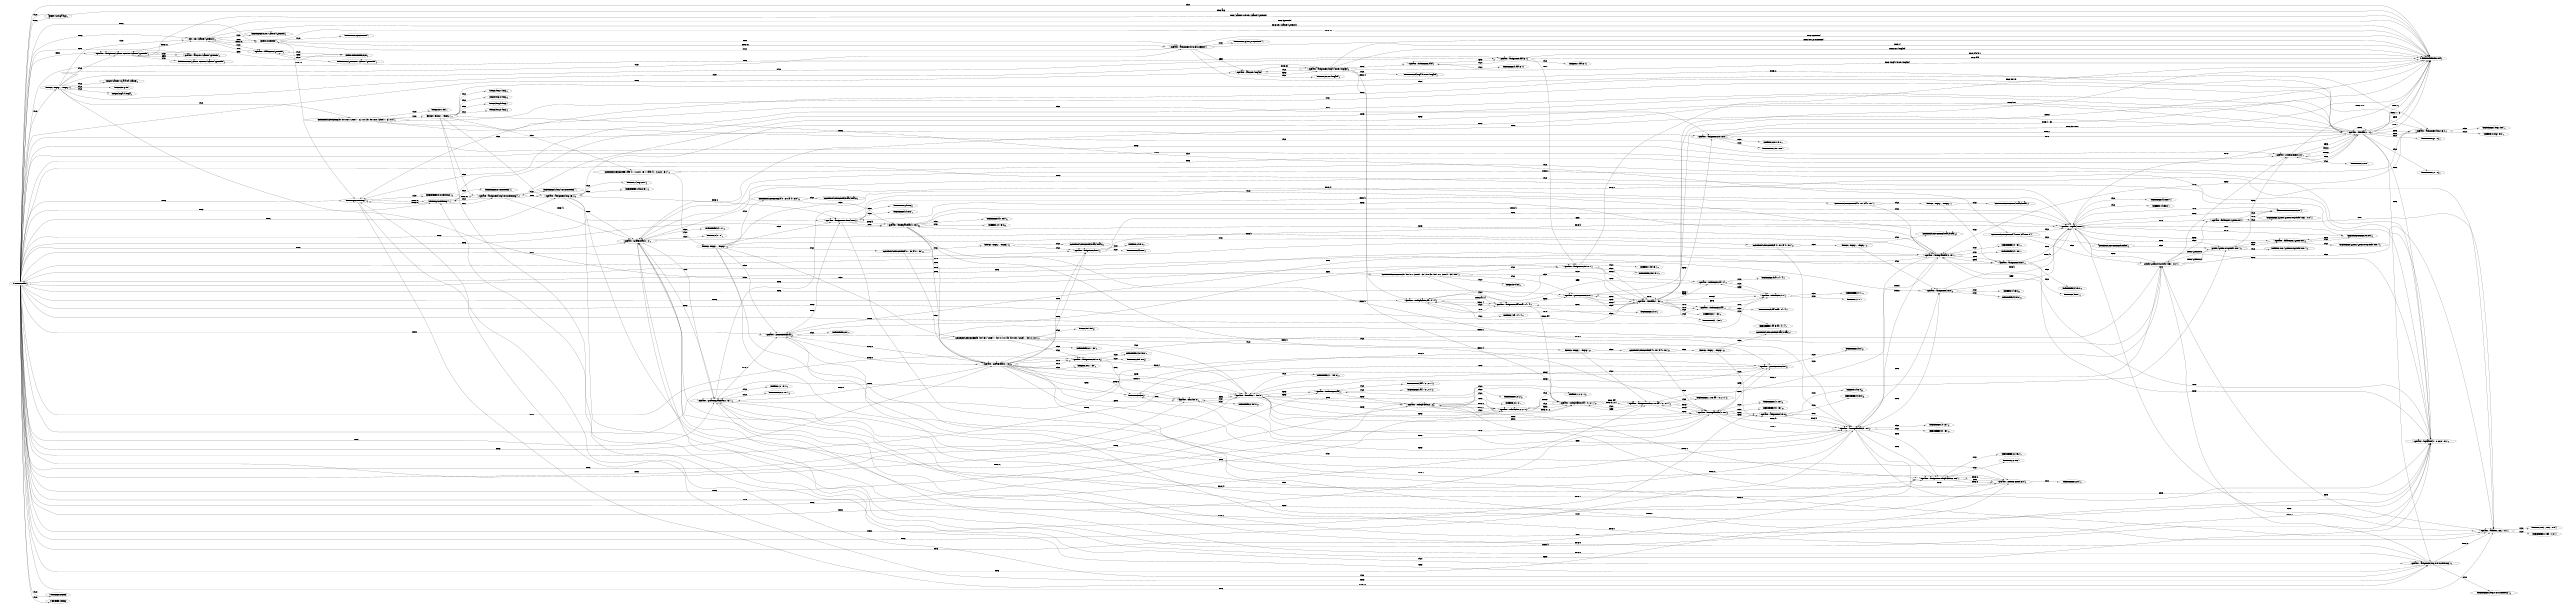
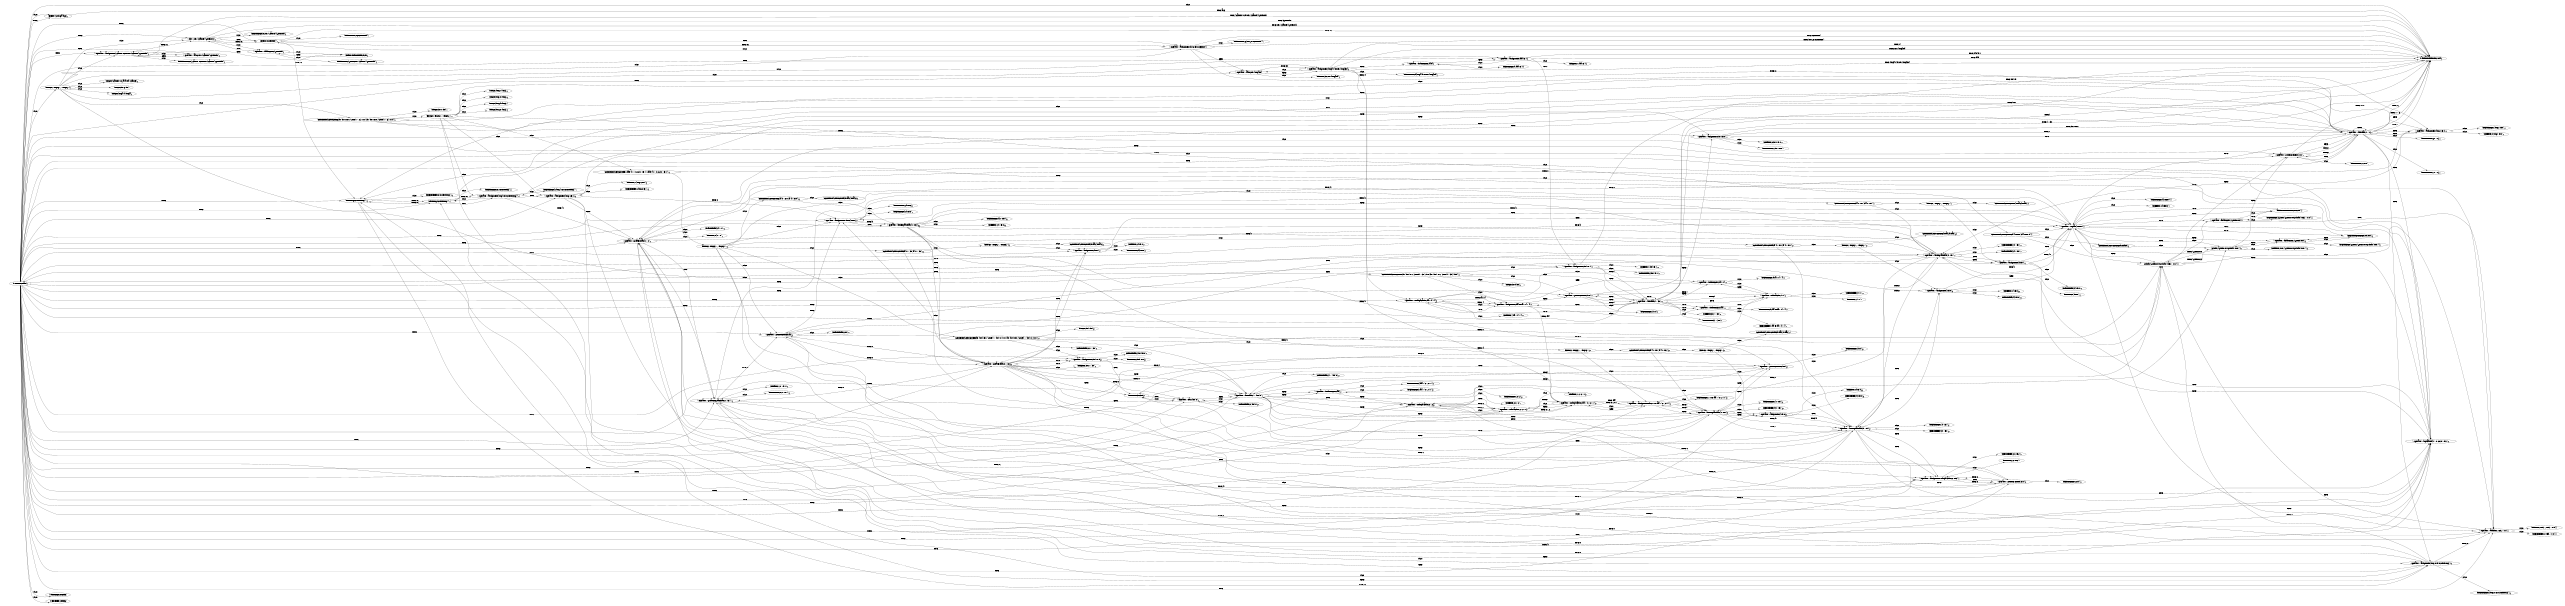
none -> (1158, 400)
(1360, 473) -> (1375, 453)
